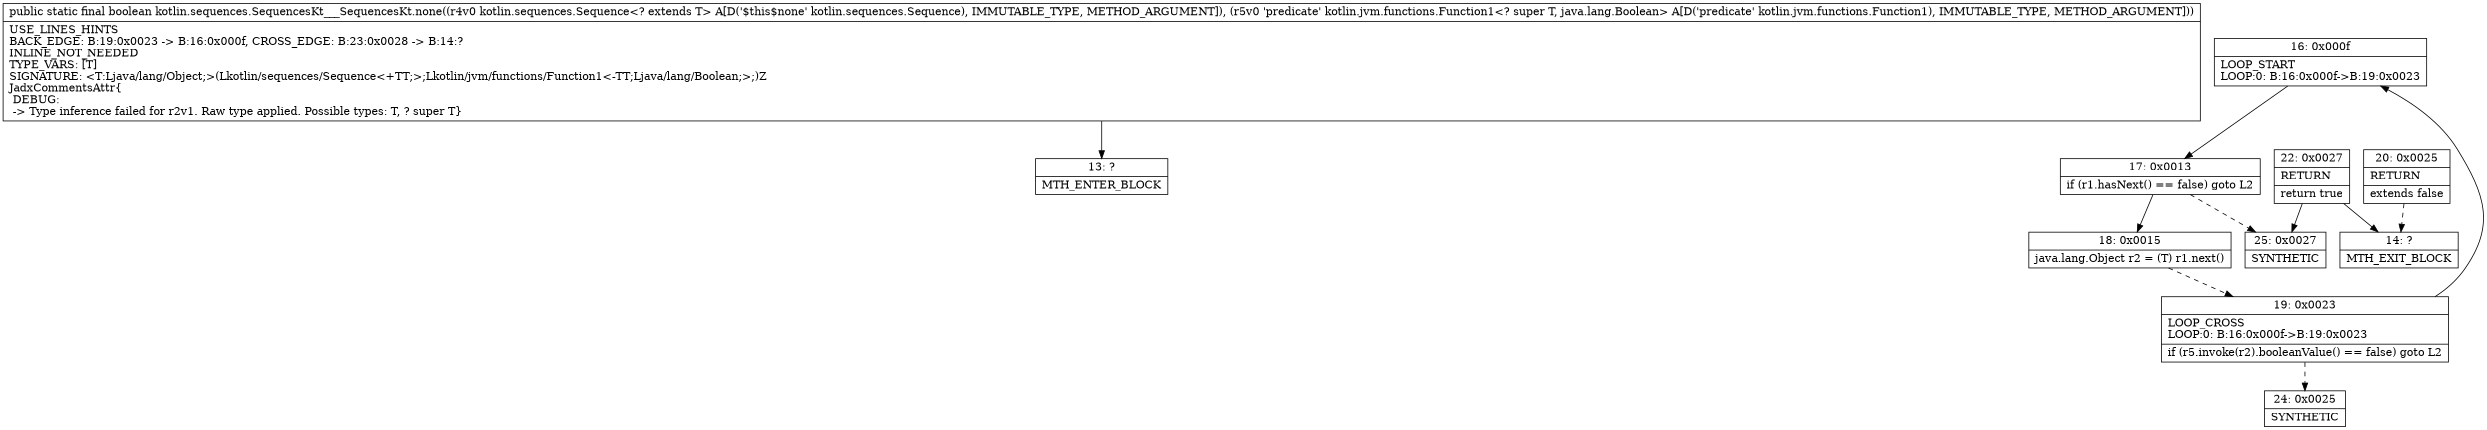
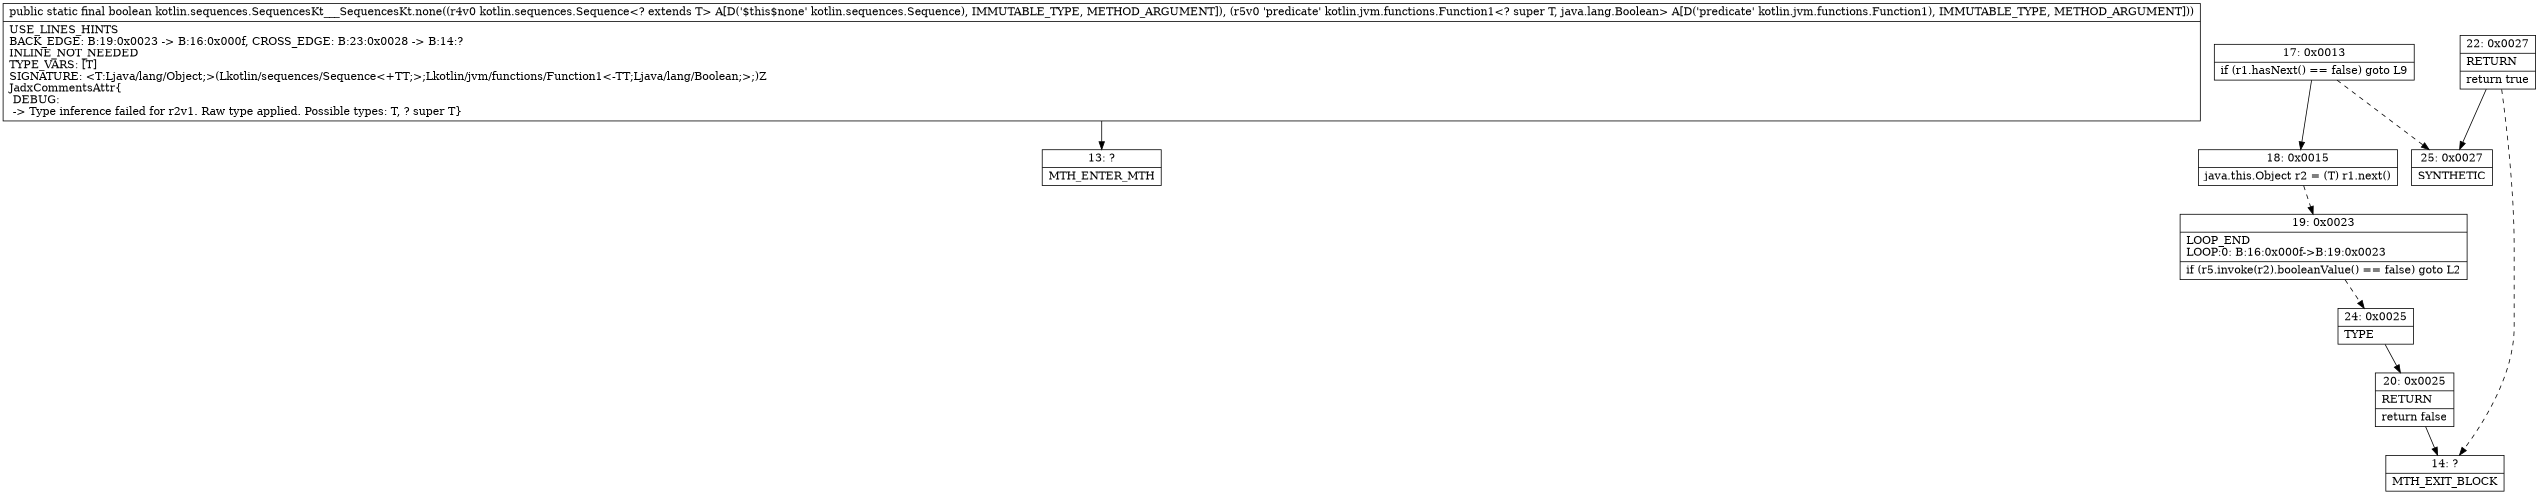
(2320, 62) -> none
(1102, 185) -> (1102, 176)
(2160, 185) -> (2314, 71)
(2407, 194) -> (2415, 417)
(2403, 214) -> (2430, 437)
(2358, 215) -> (2514, 275)
(2130, 259) -> (2298, 176)
(2207, 323) -> (2218, 241)
none -> (2391, 355)
(2305, 417) -> (2359, 335)
